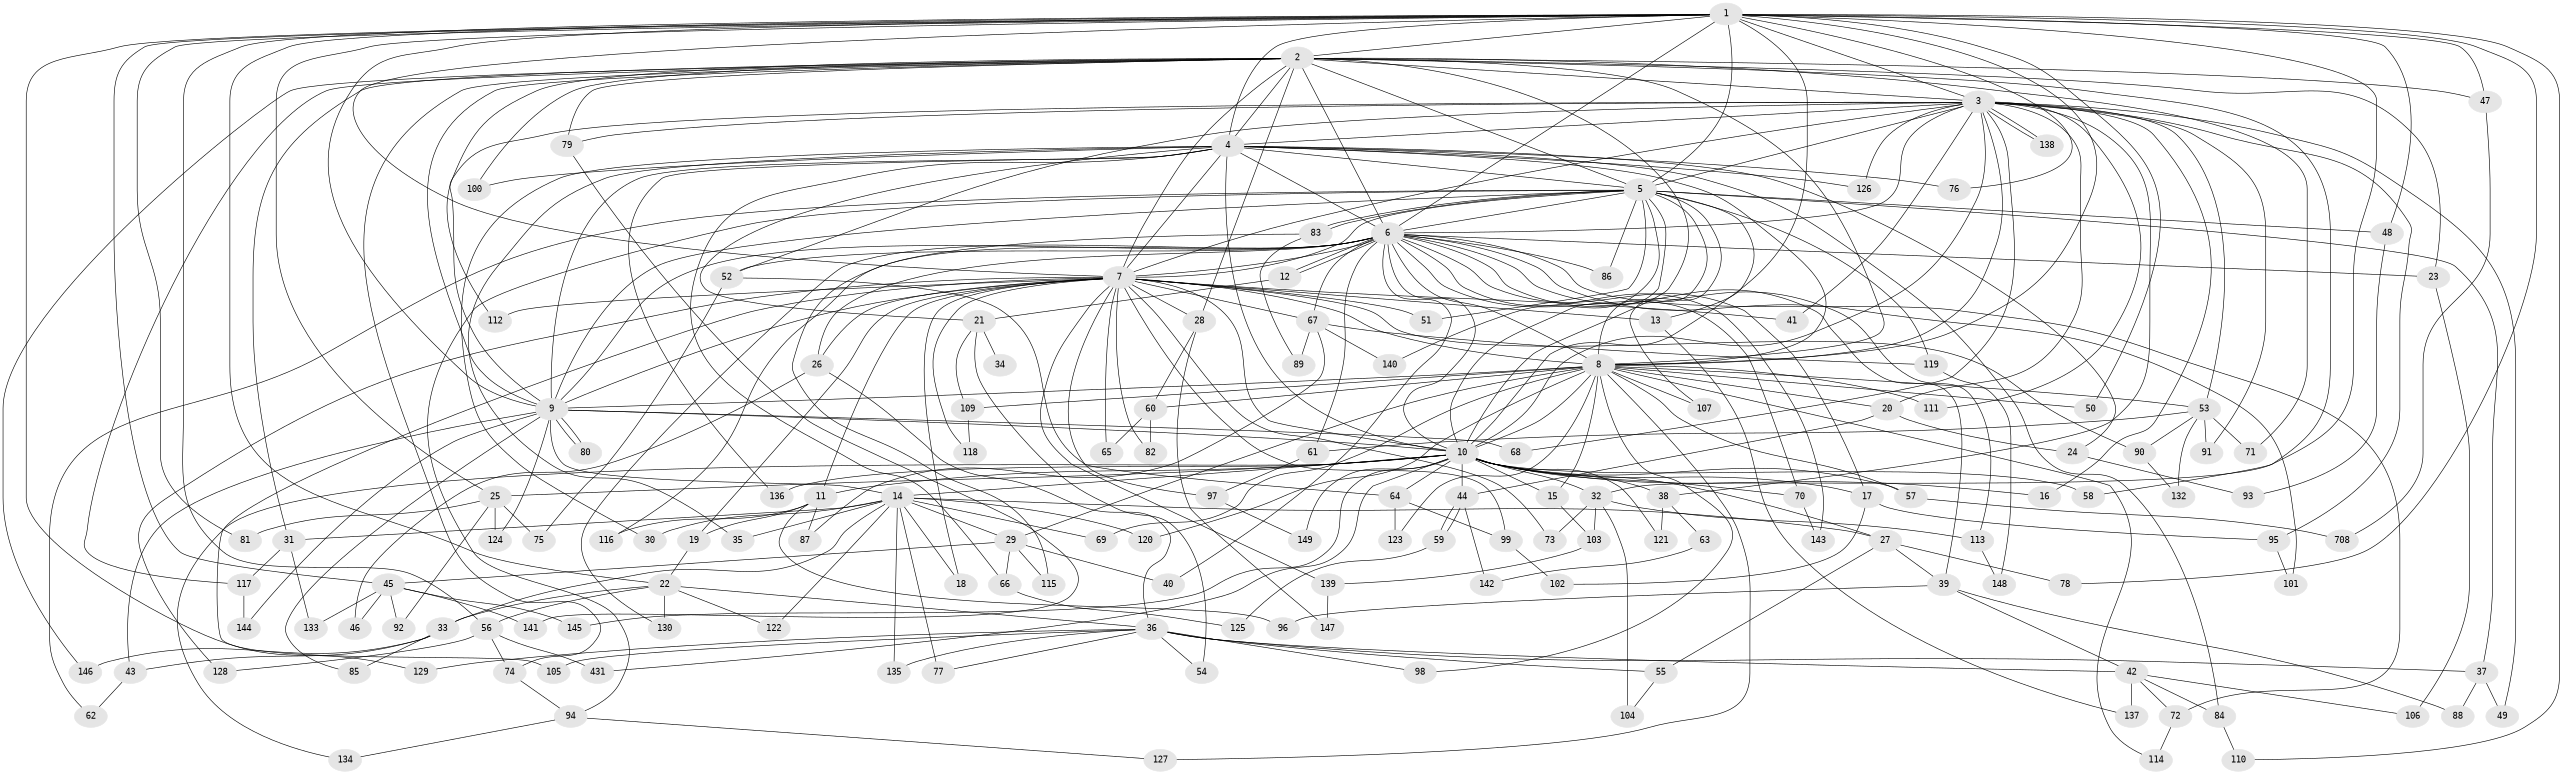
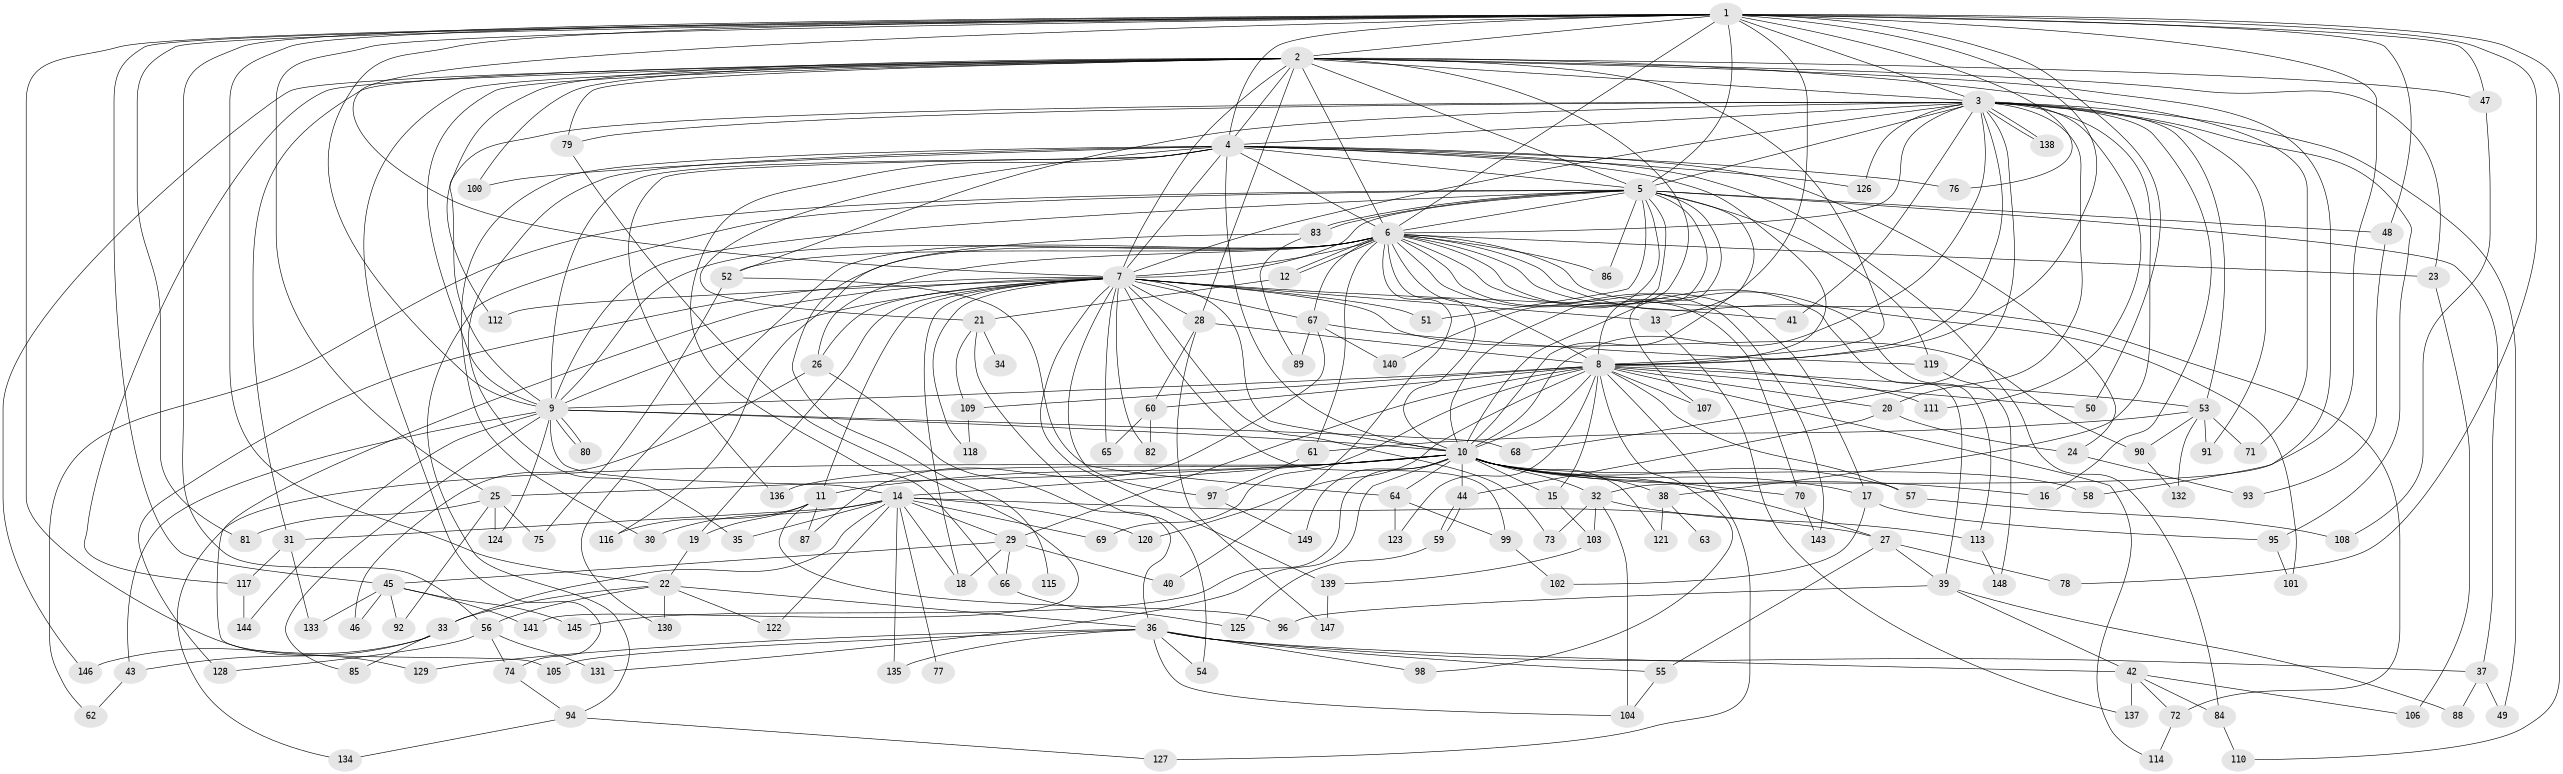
(1359, 321) -> (1399, 344)
(2342, 541) -> (2342, 541)
(1030, 563) -> (984, 564)
(1487, 585) -> none
(1045, 651) -> (1368, 707)
(598, 673) -> (598, 673)
